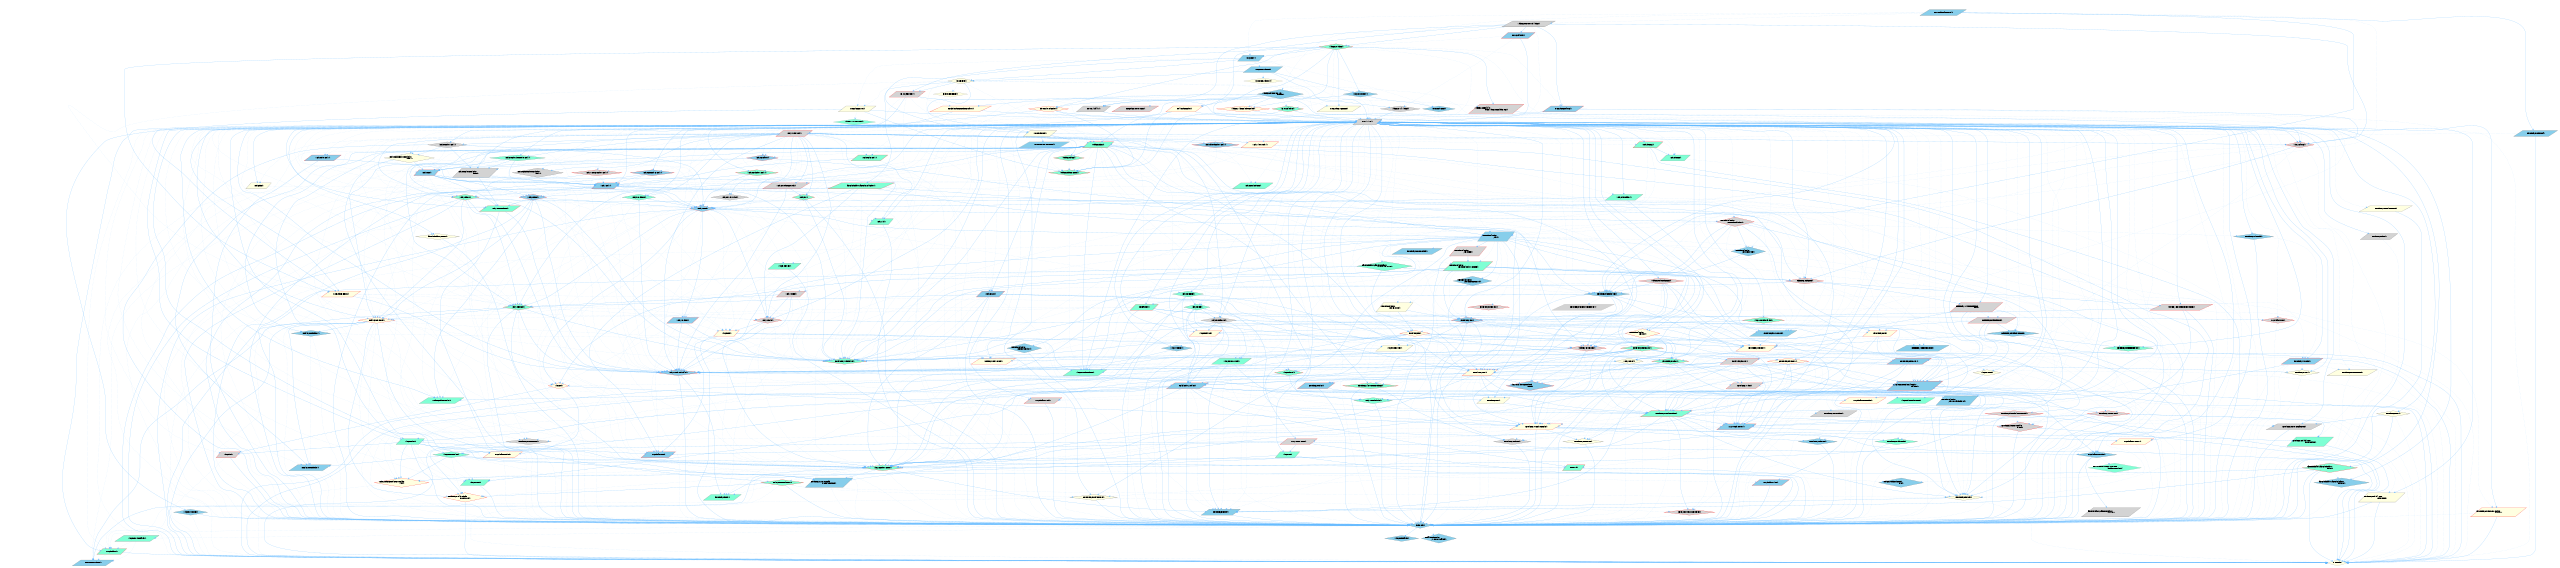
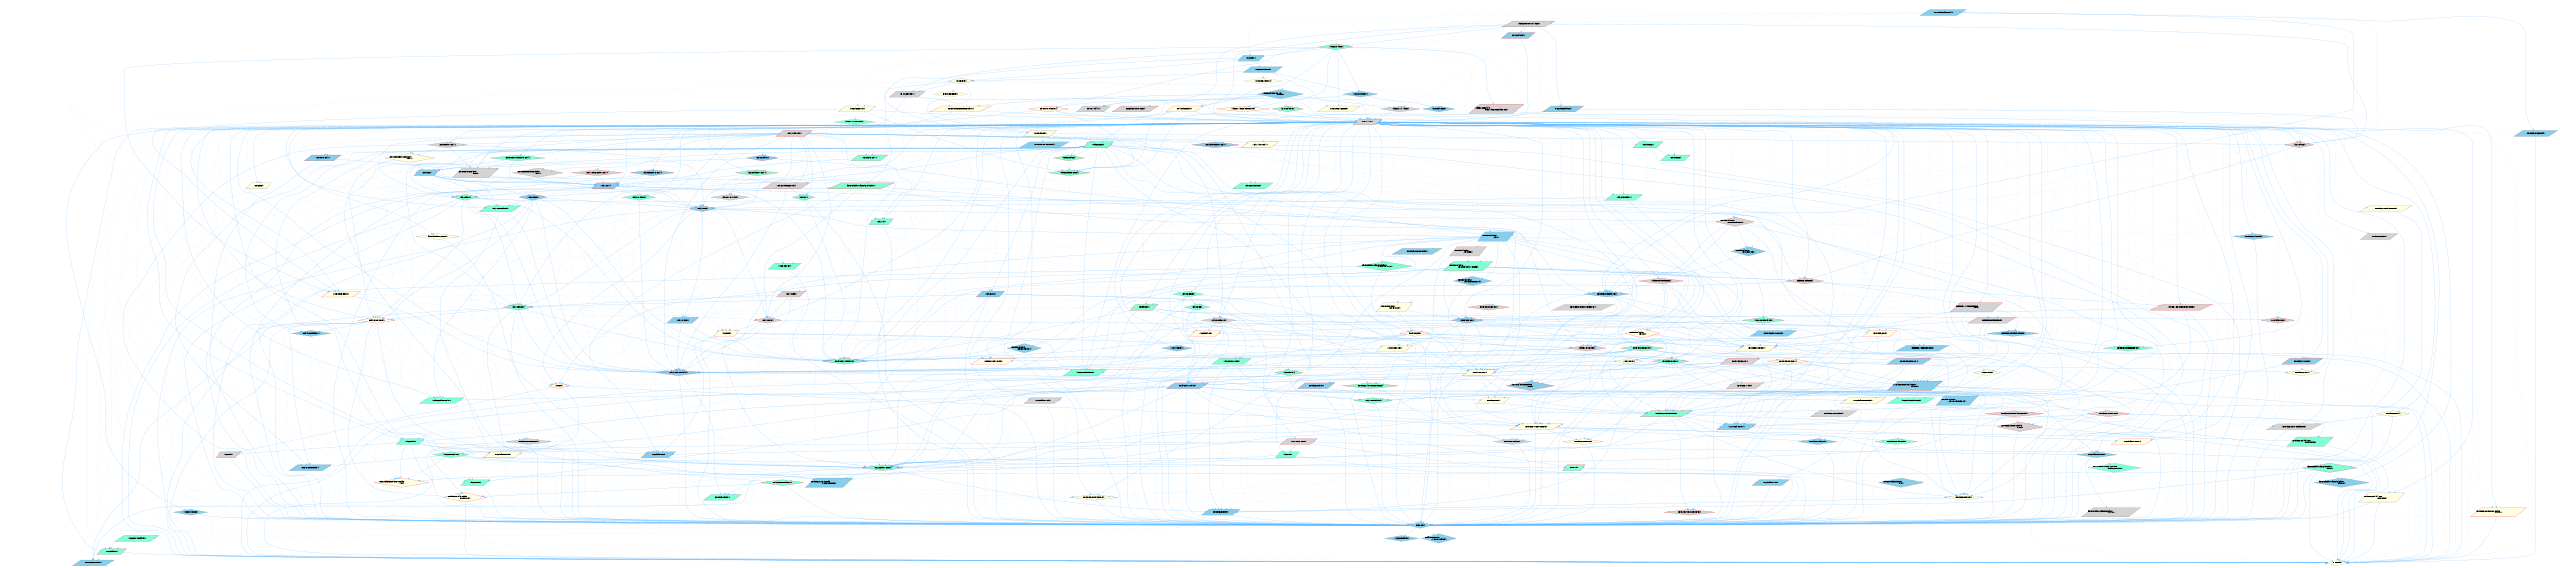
(2352, 373) -> none
(755, 458) -> (617, 379)
